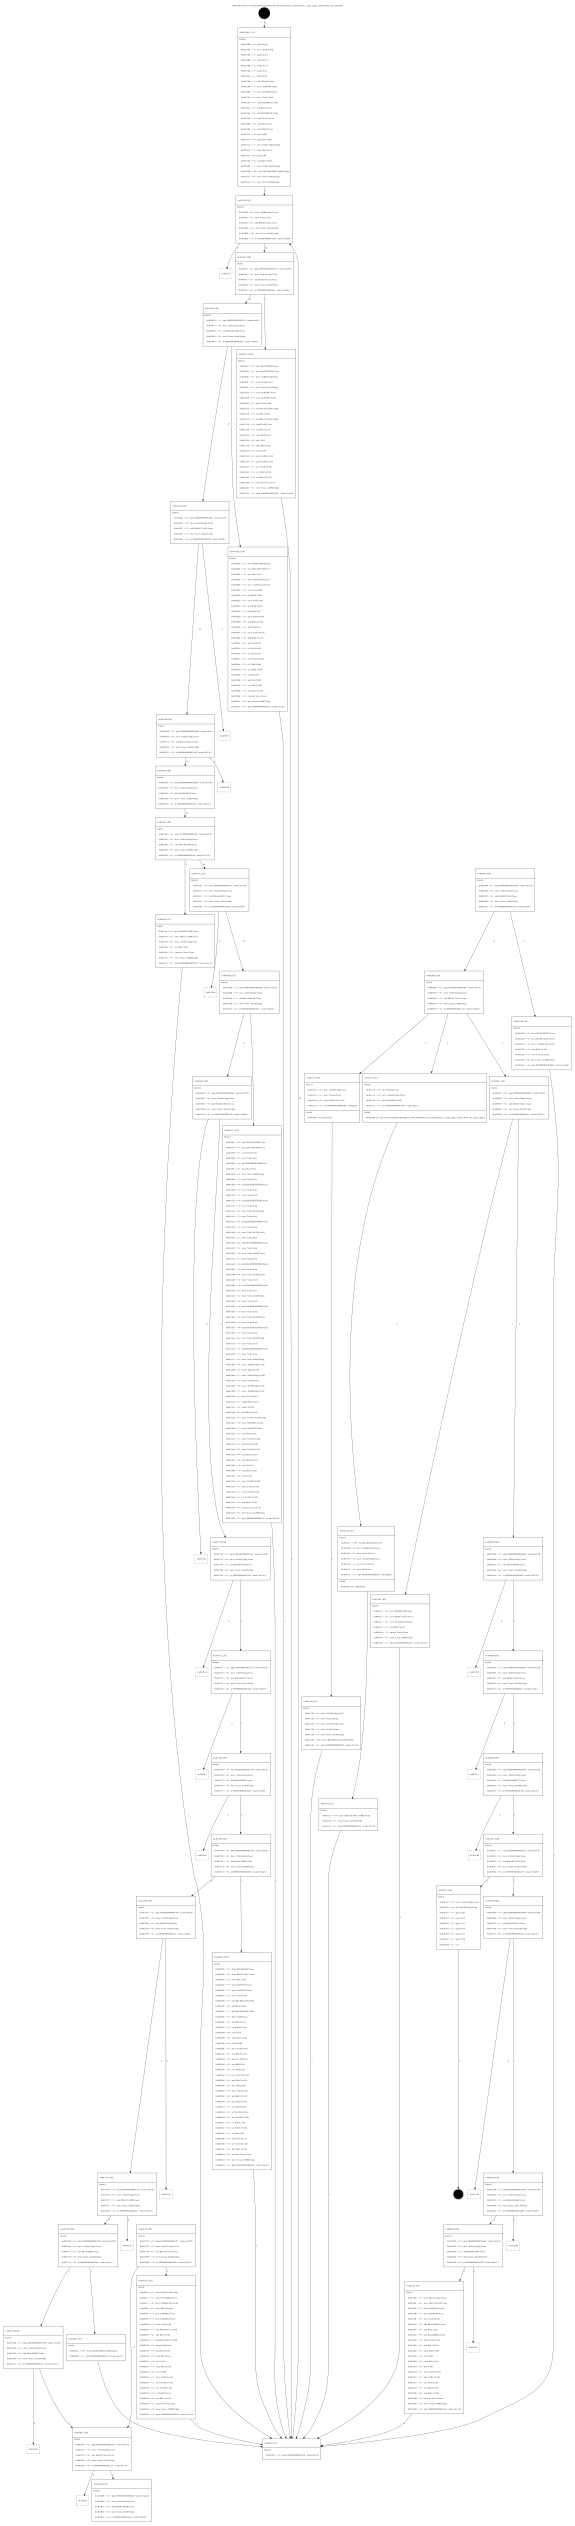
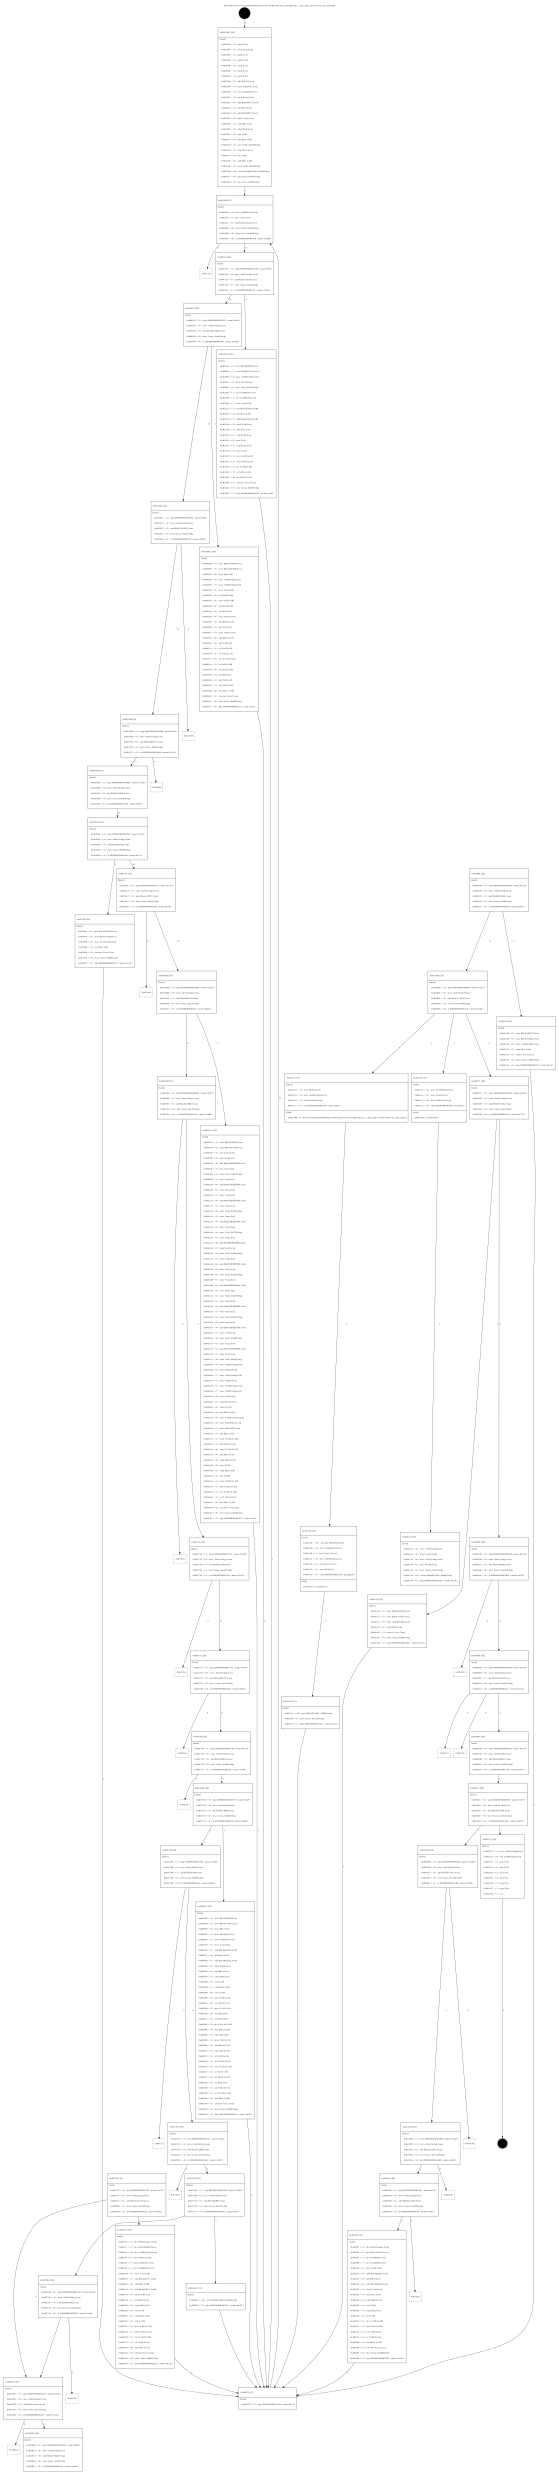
(488, 1822) -> (473, 1720)
(311, 2093) -> none
